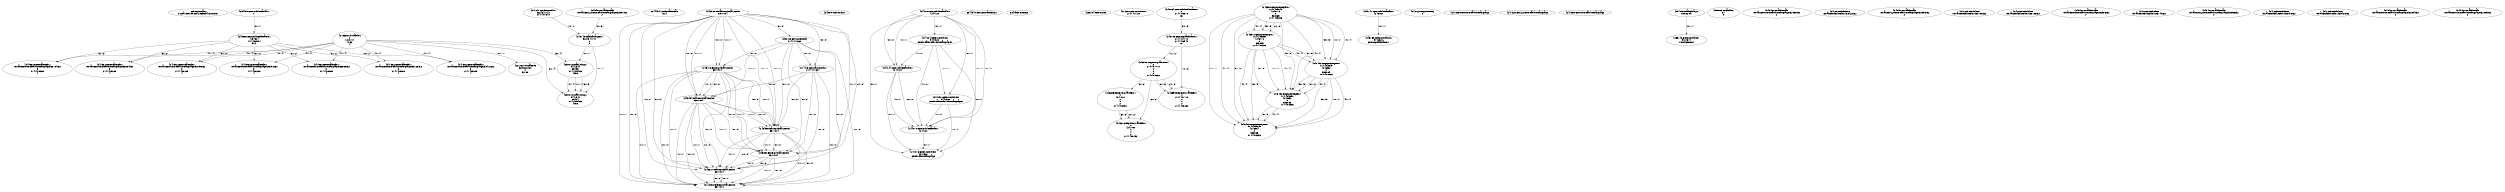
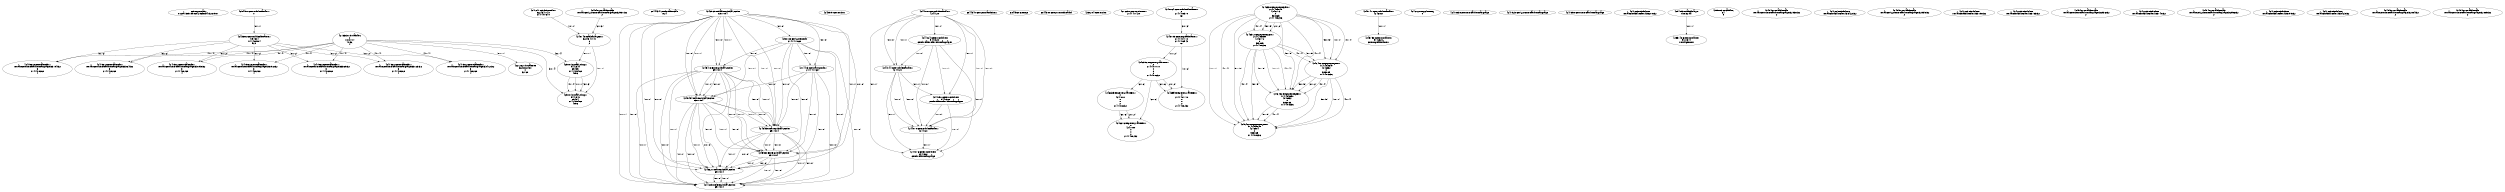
none -> (1056, 13)
none -> (1640, 13)
none -> (914, 86)
